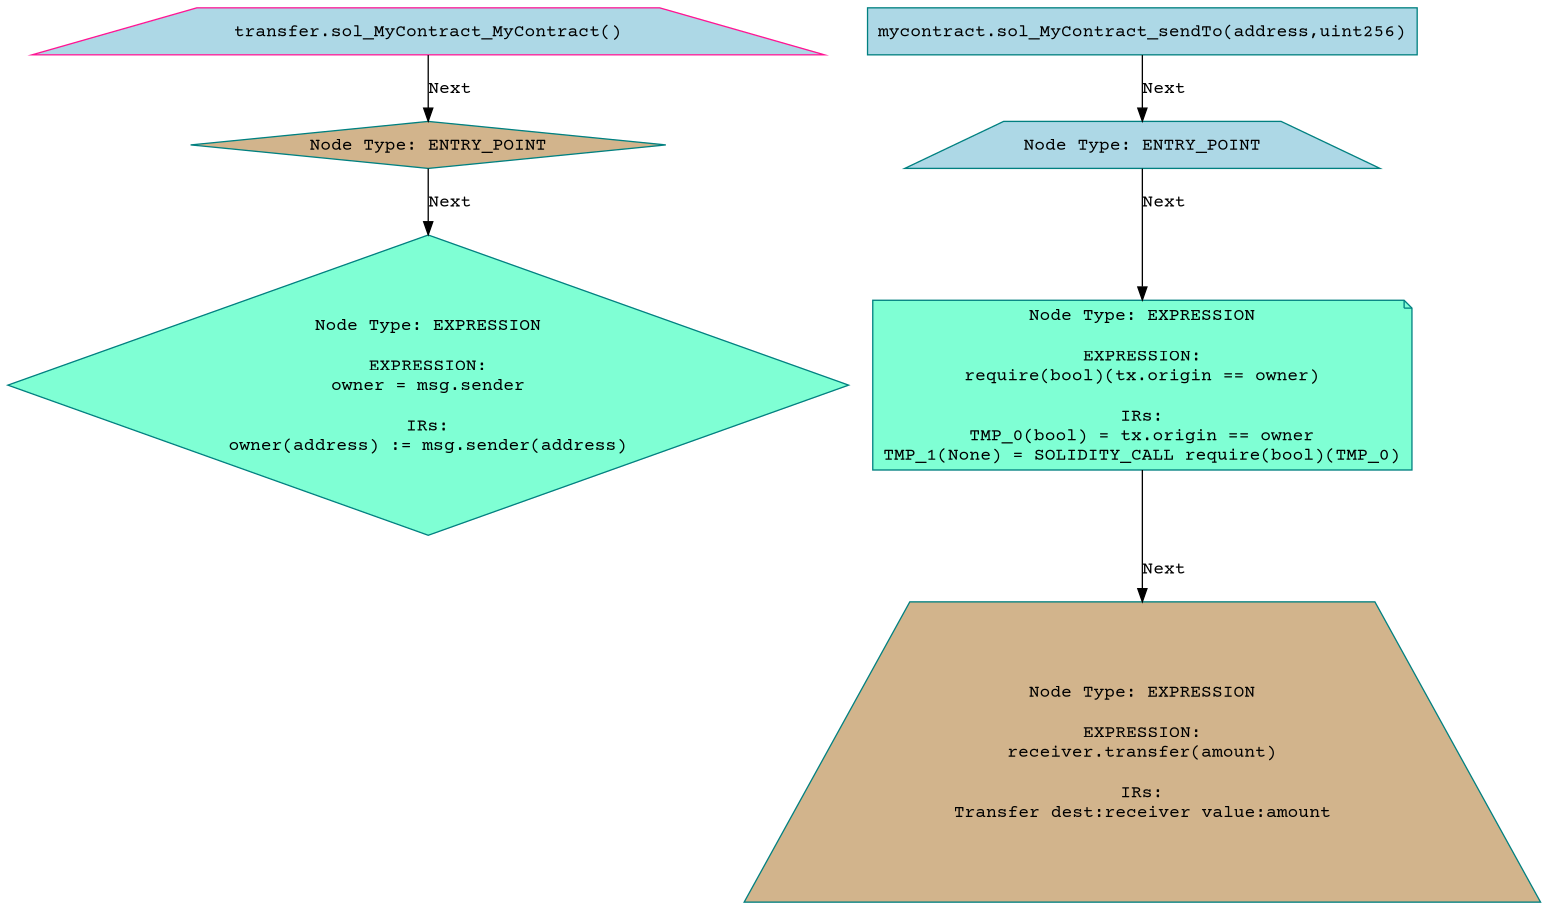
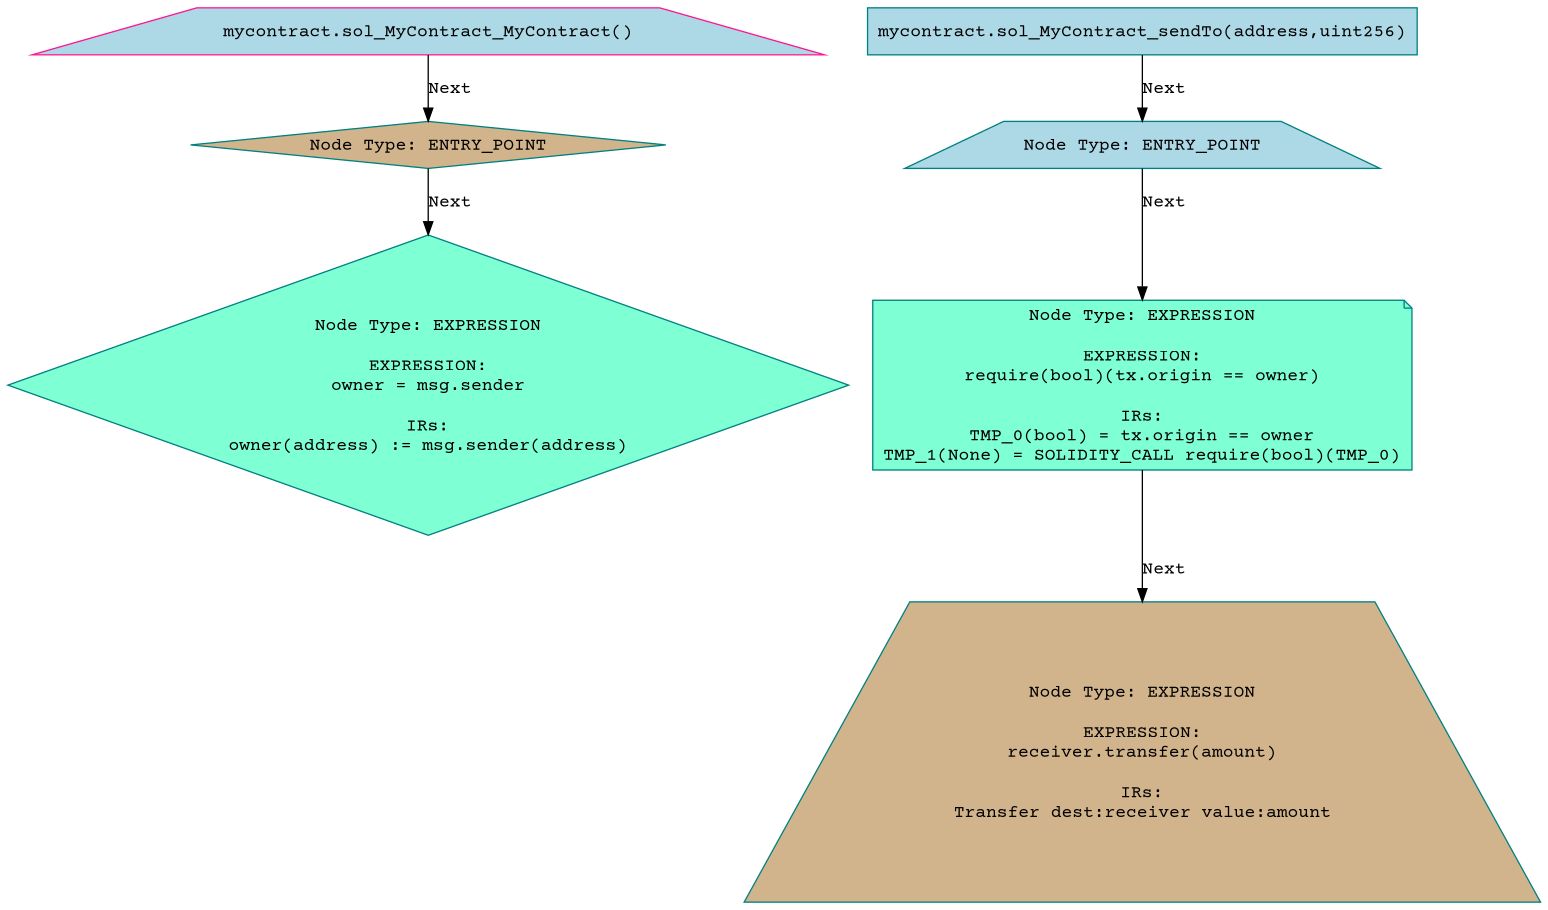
(428, 31) -> (428, 31)
